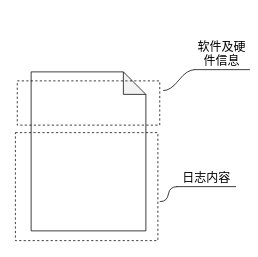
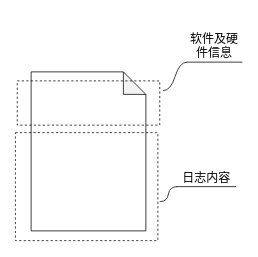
(222, 46) -> (215, 39)
